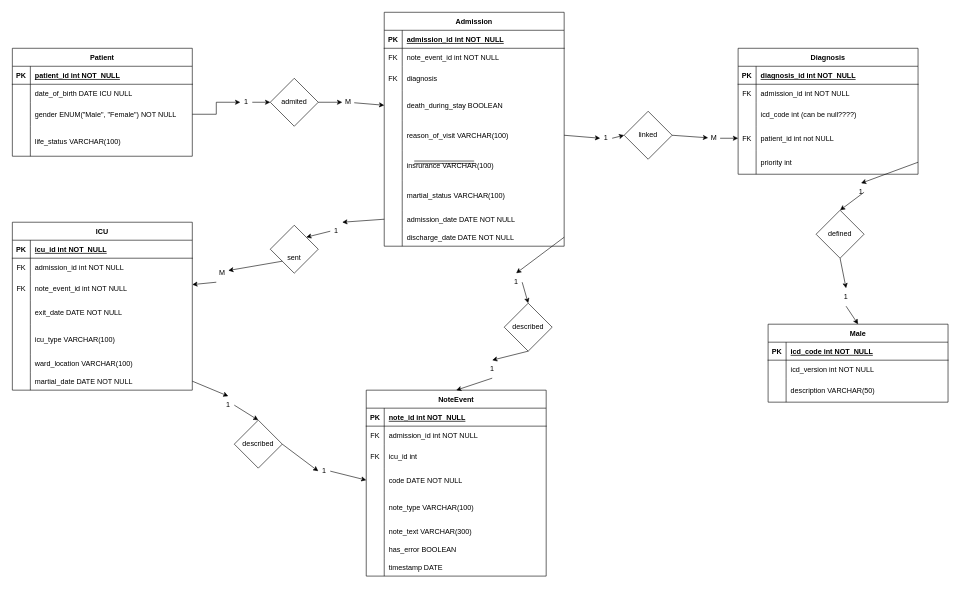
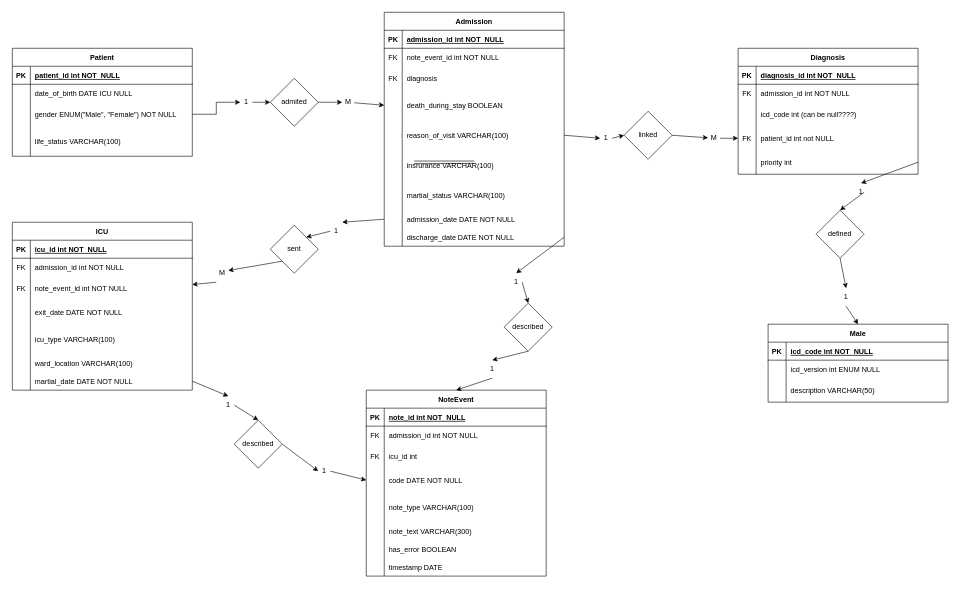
(294, 258) -> (294, 249)
(834, 370) -> (836, 370)
